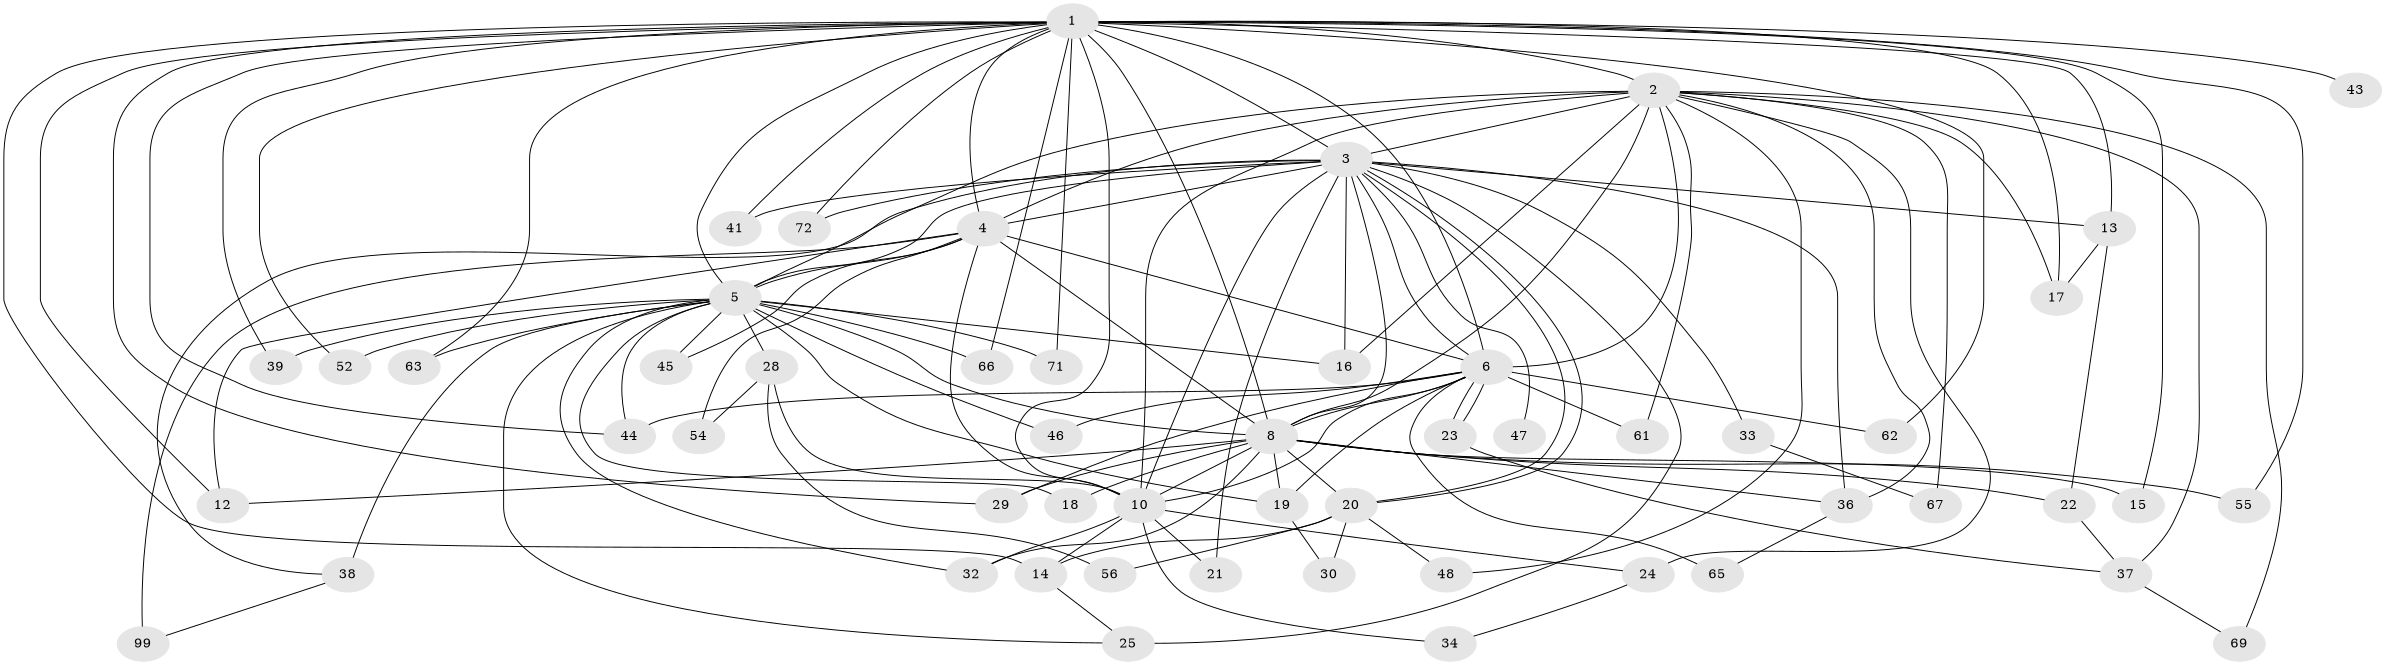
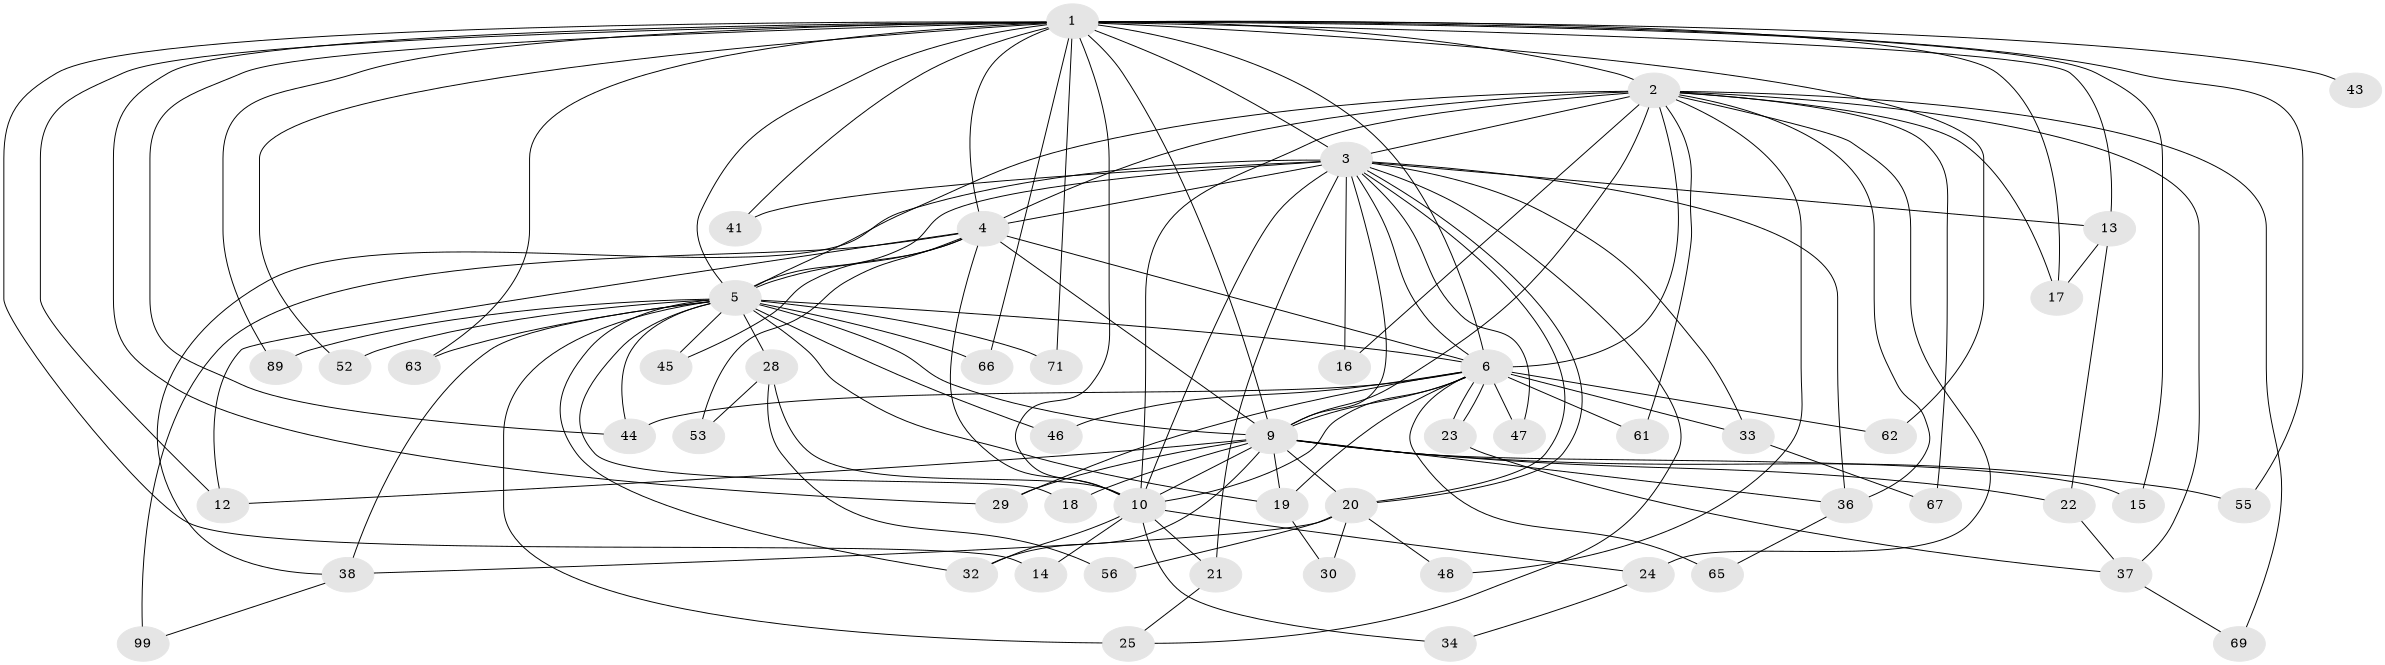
(804, 229) -> none
(1040, 333) -> (1094, 323)
(276, 367) -> (276, 367)
none -> (1503, 402)
none -> (1618, 402)
(699, 436) -> (699, 436)
(1272, 436) -> (1272, 436)
(1196, 540) -> (830, 557)
(1085, 609) -> (1172, 609)
